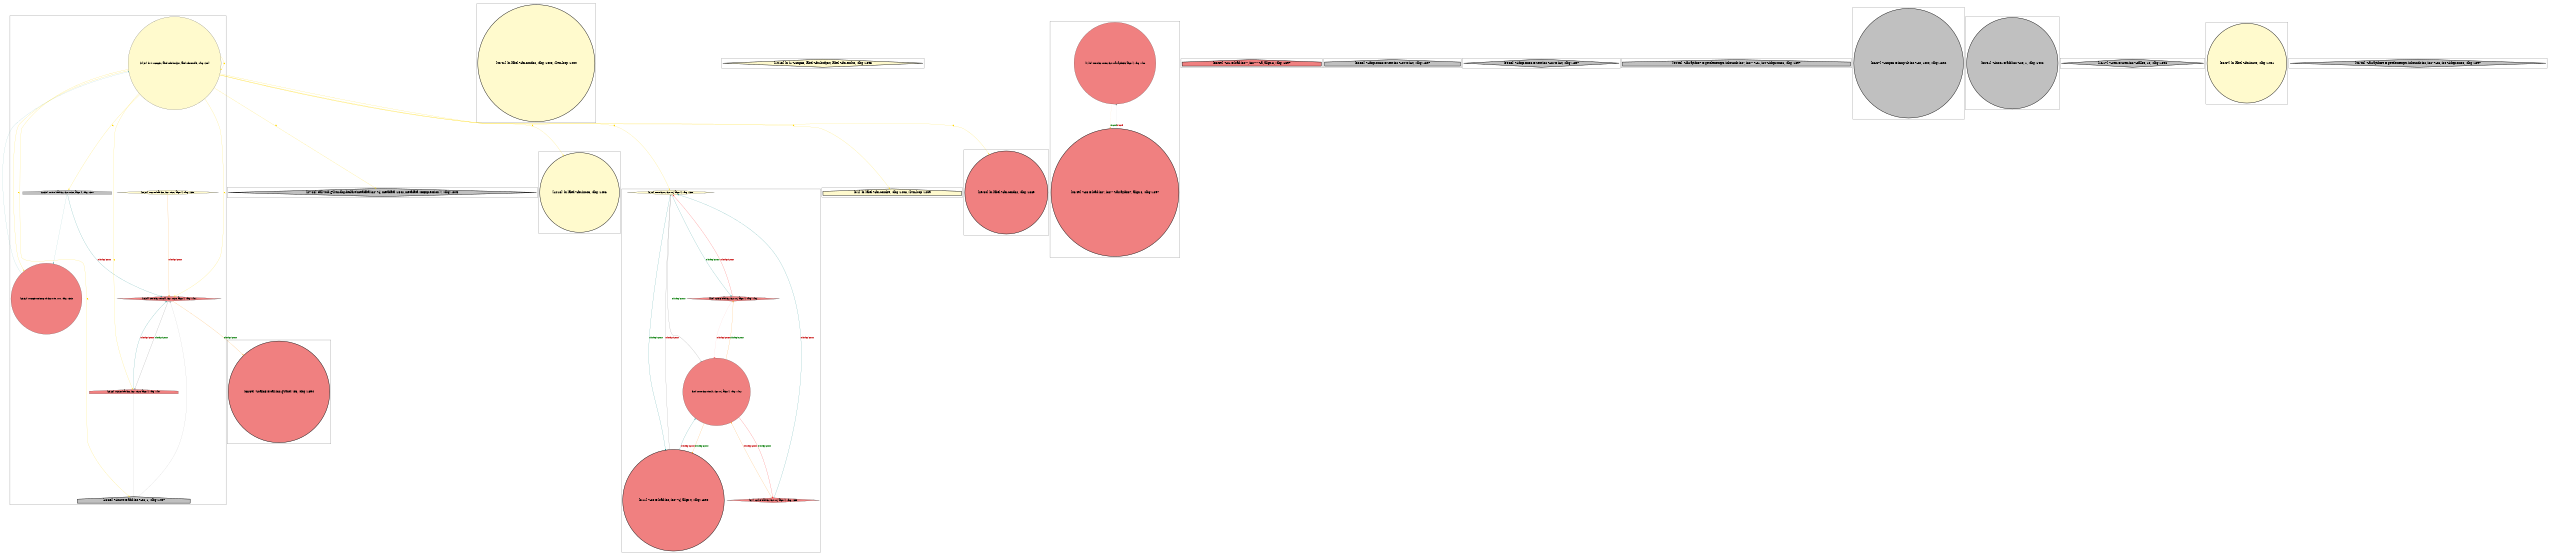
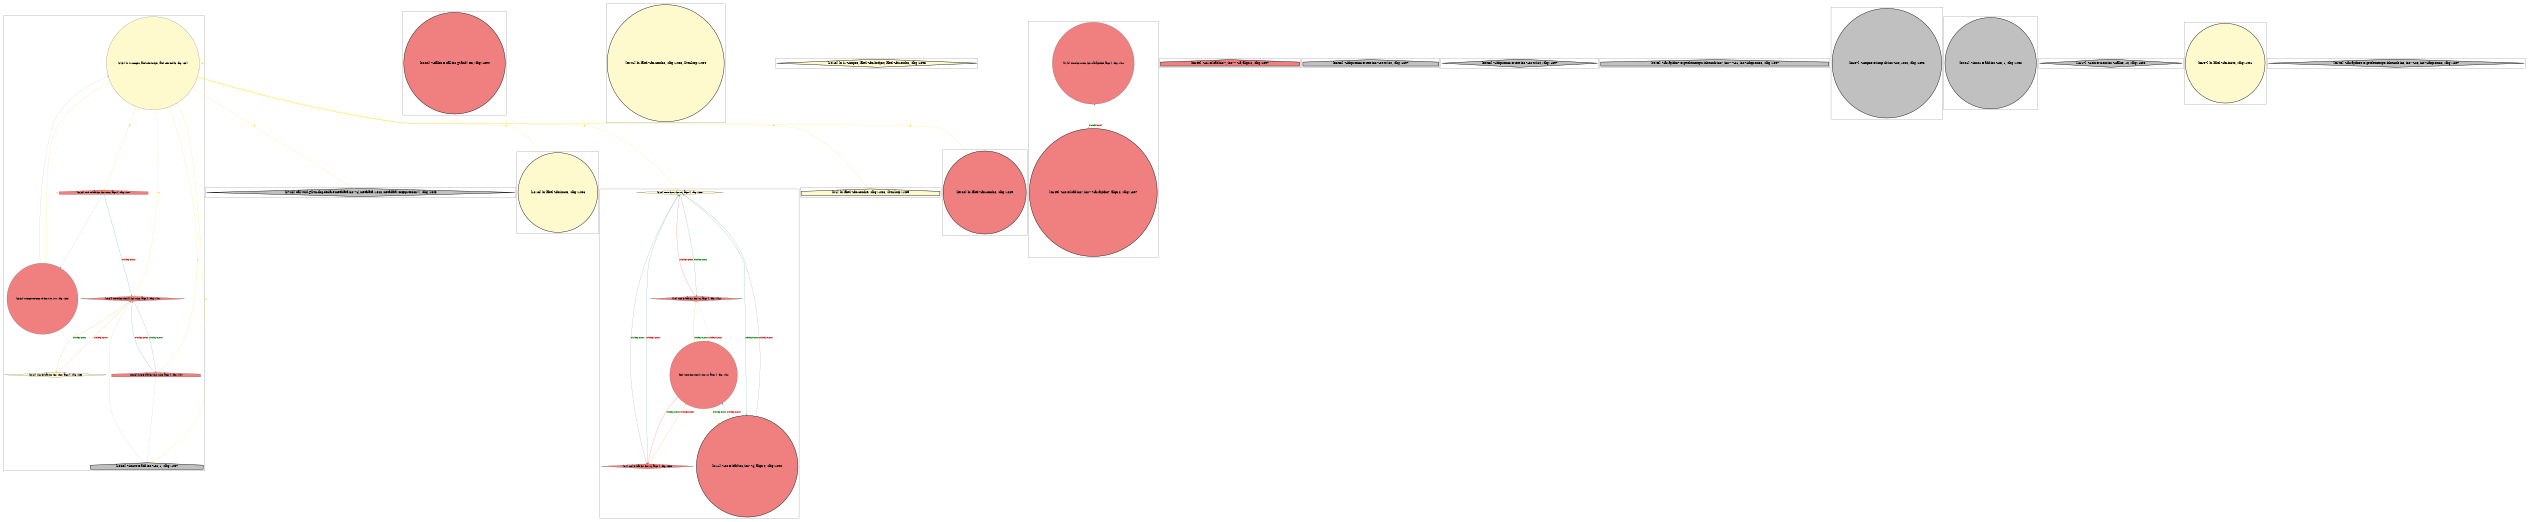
(67, 192) -> (104, 192)
(668, 285) -> (632, 325)
(209, 326) -> (86, 331)
